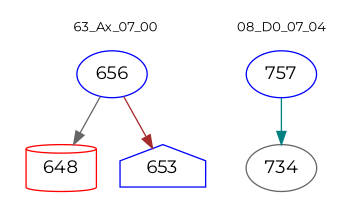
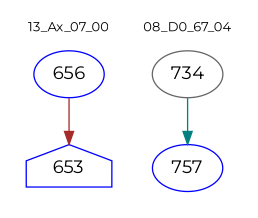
(116, 28) -> (69, 28)
(282, 28) -> (188, 28)
(281, 115) -> (188, 115)
(61, 168) -> none
